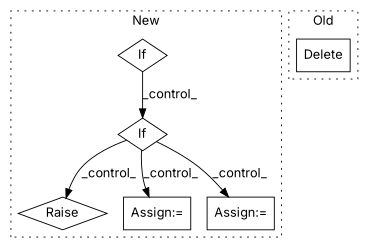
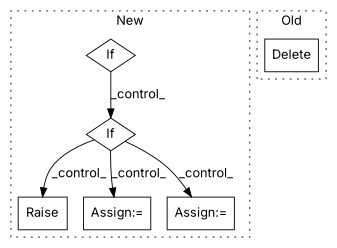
(63, 213) -> (43, 213)
